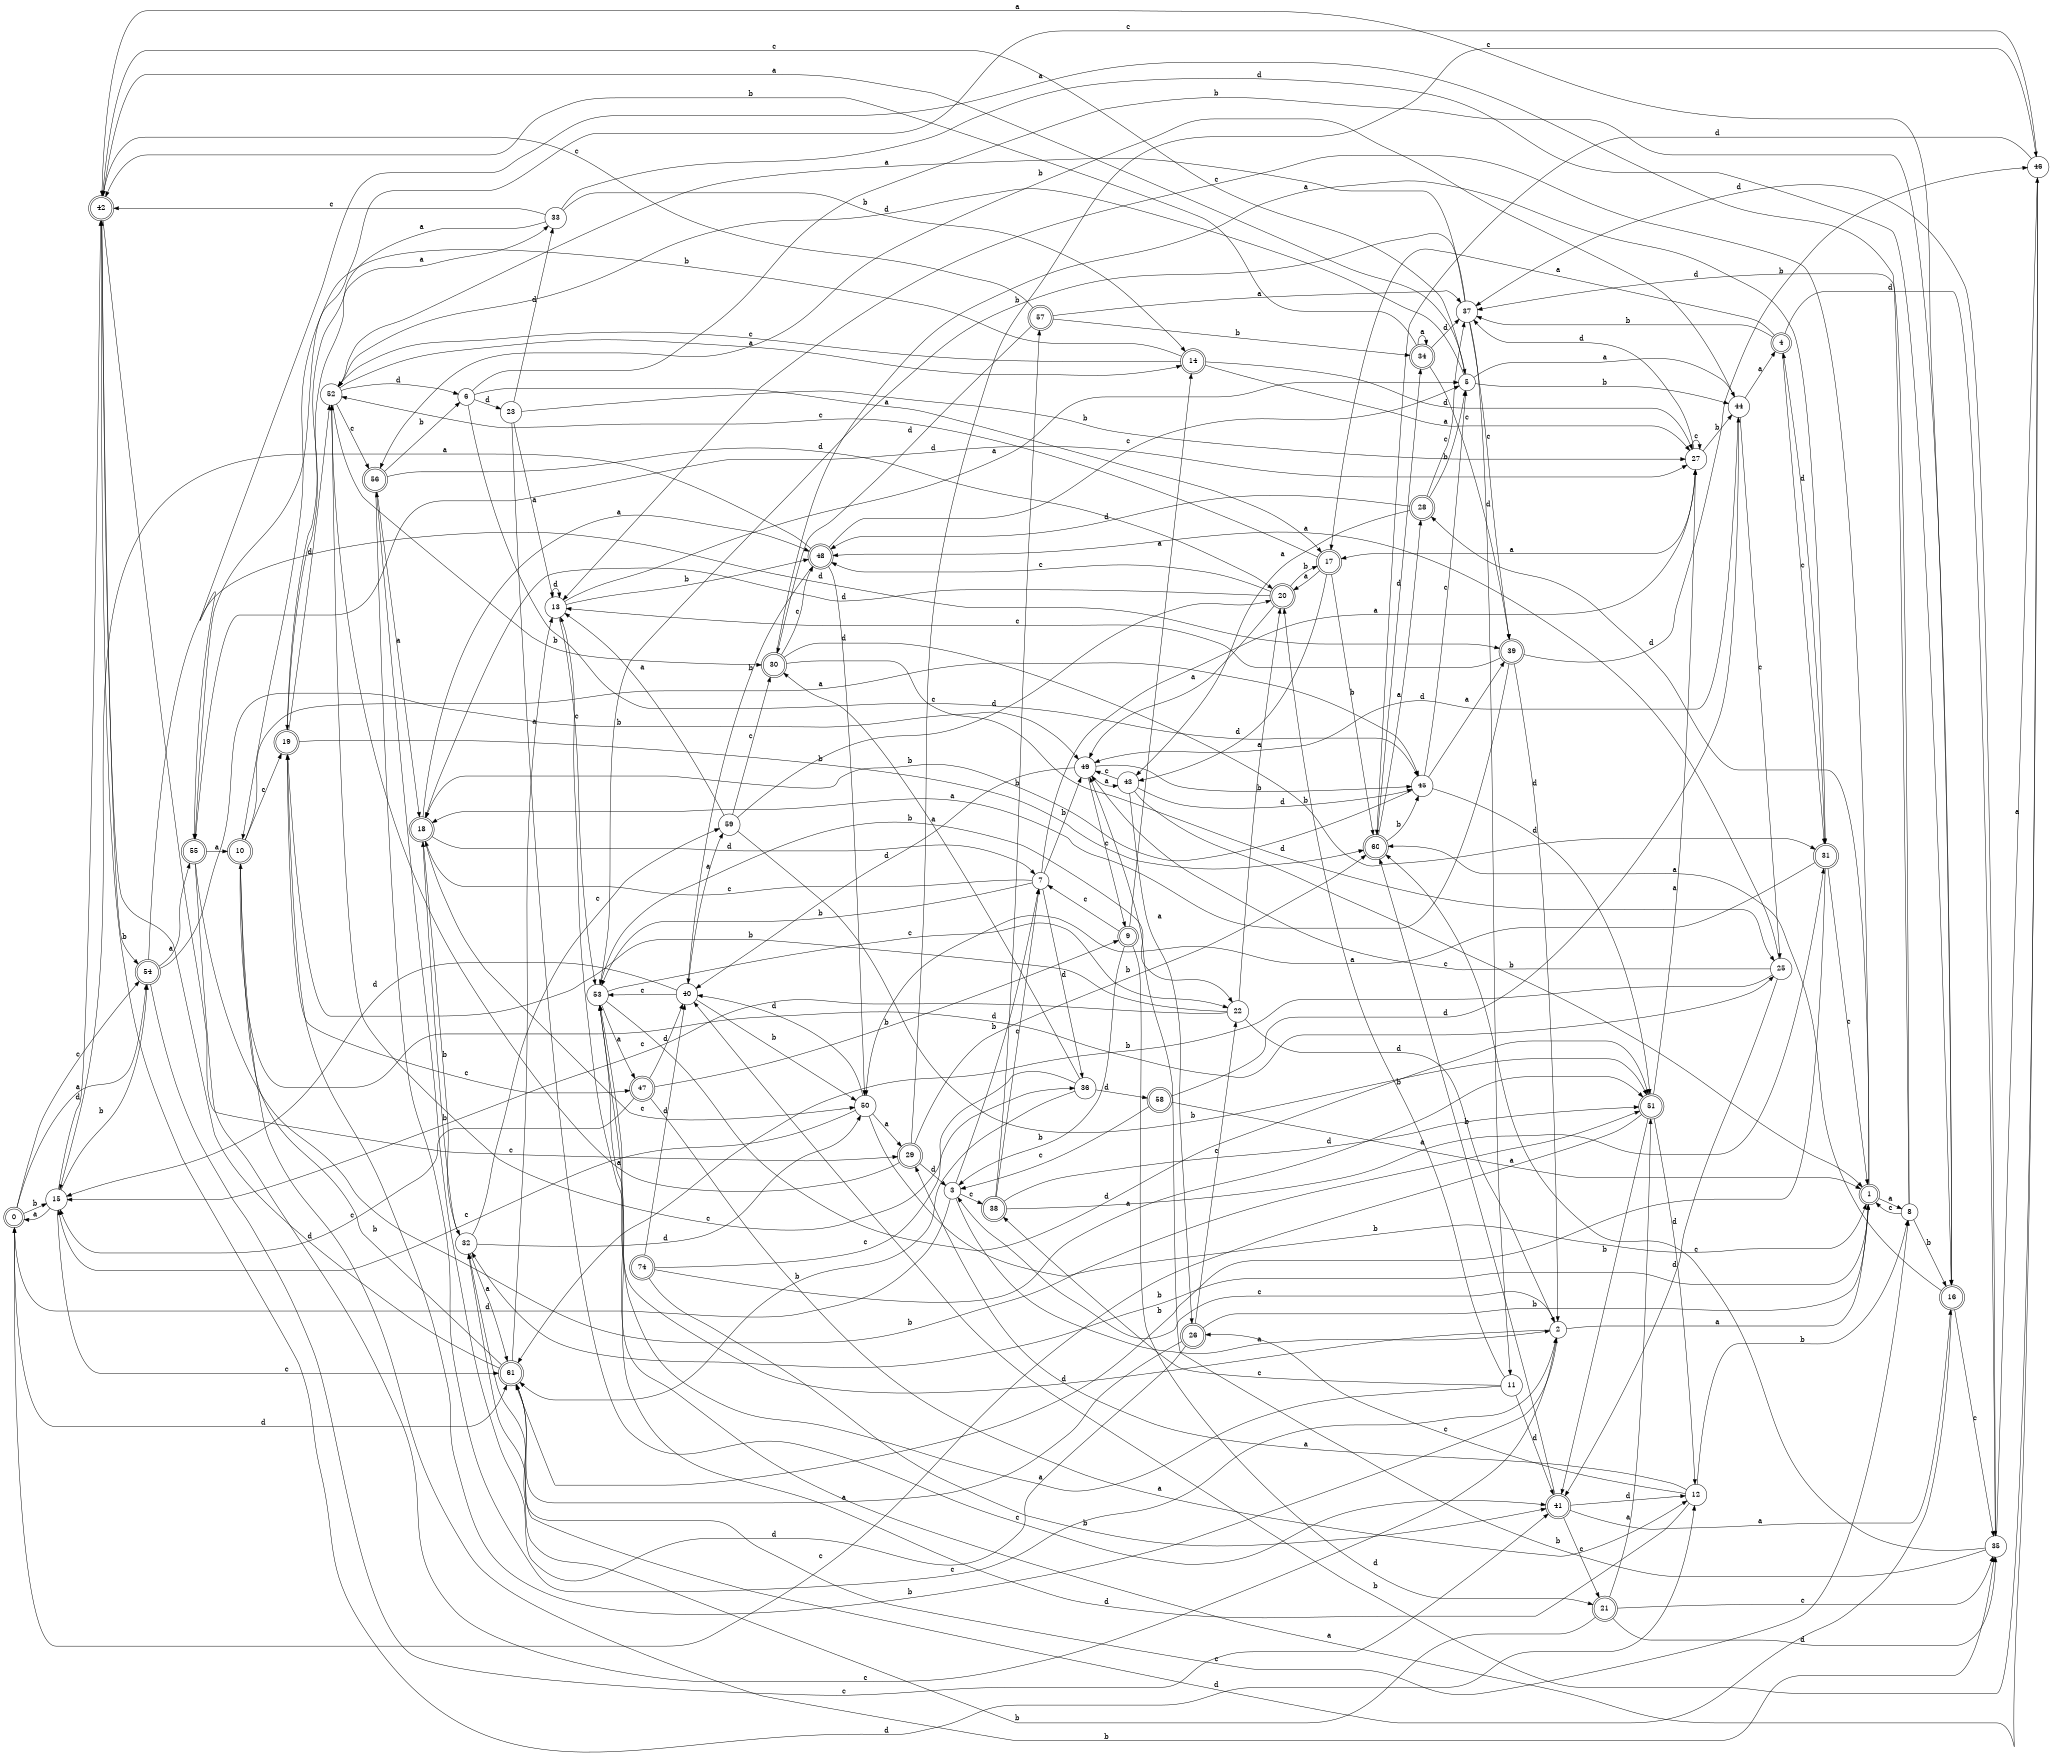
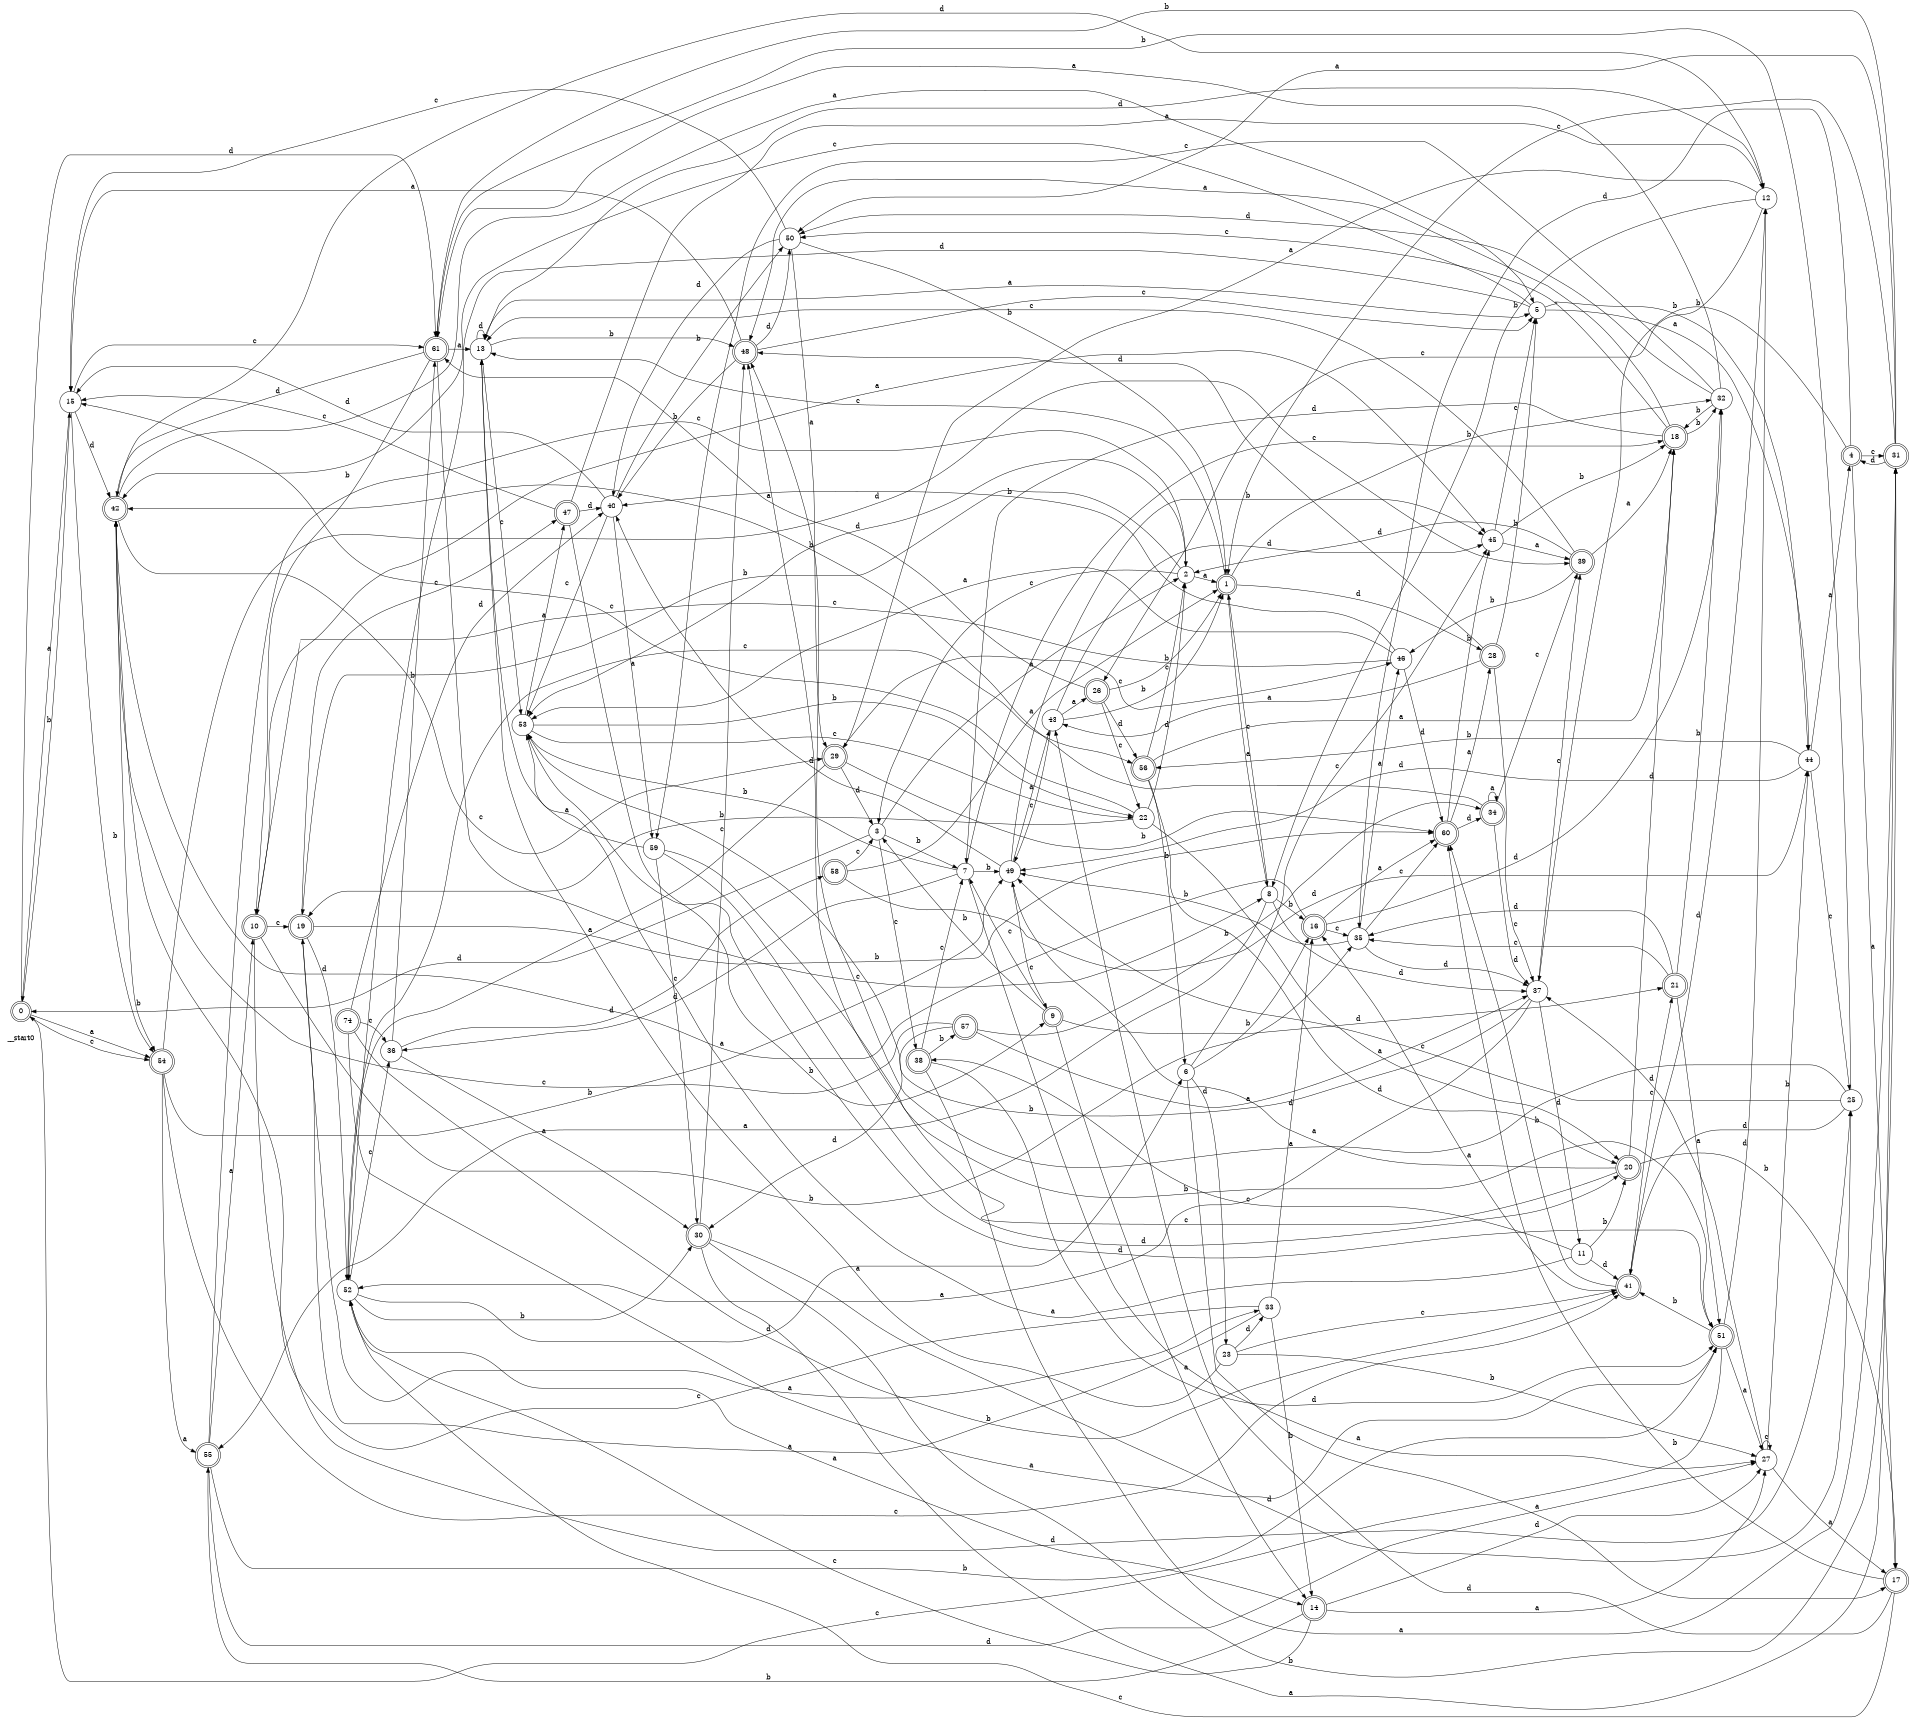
(1309, 580) -> none
(1593, 899) -> none
none -> (21, 1039)
(472, 1136) -> (368, 1179)
